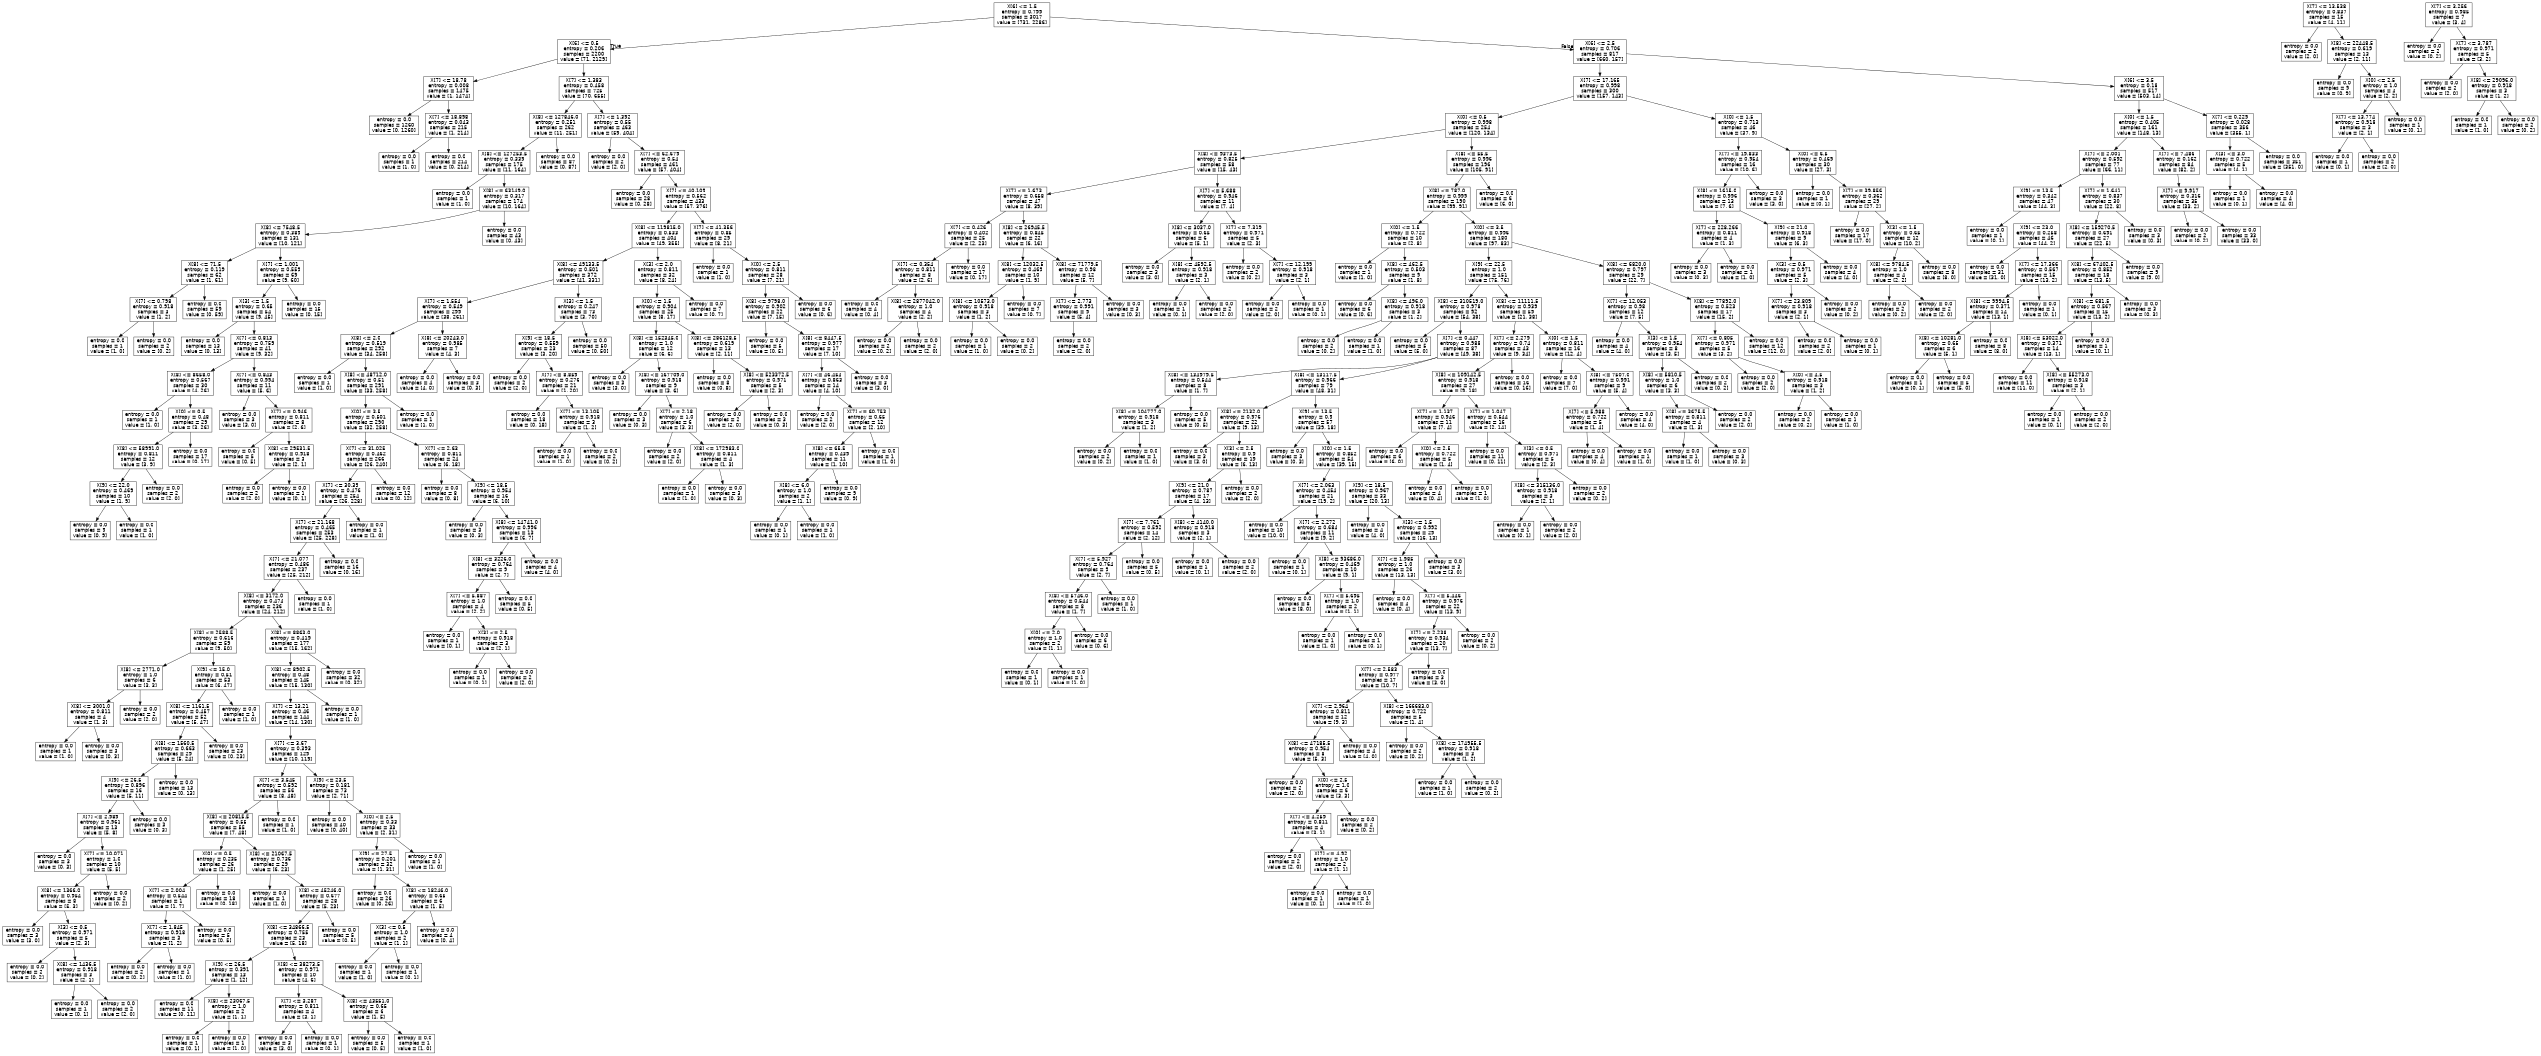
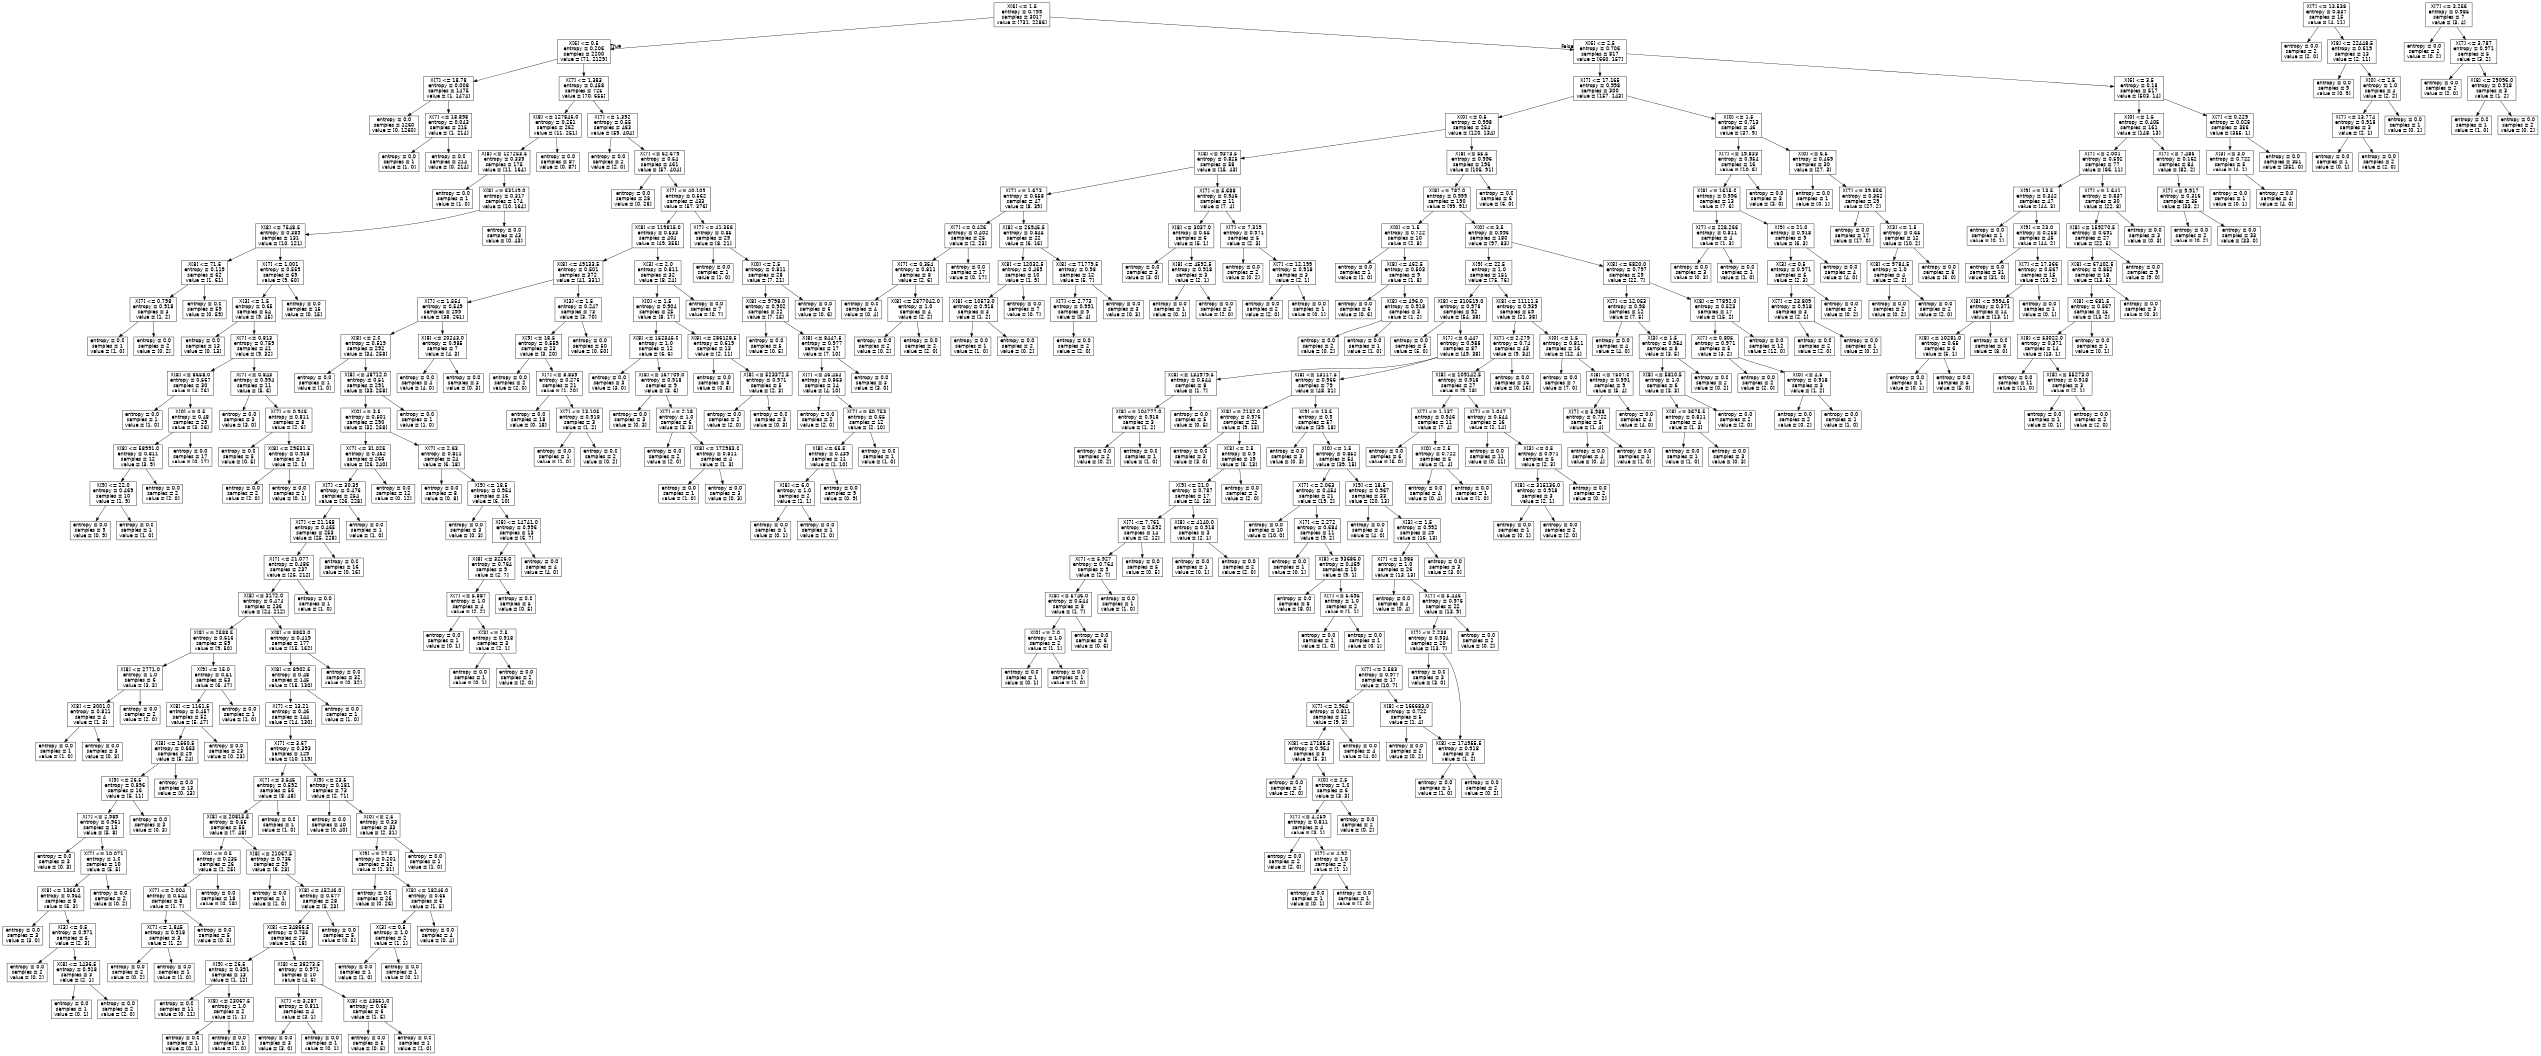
none -> (2037, 216)
none -> (1351, 474)
(1405, 658) -> (1459, 693)
(1318, 731) -> (1321, 735)
(167, 899) -> (167, 899)
